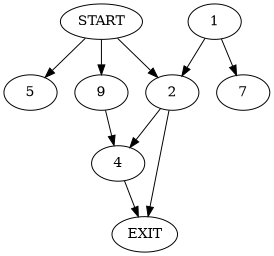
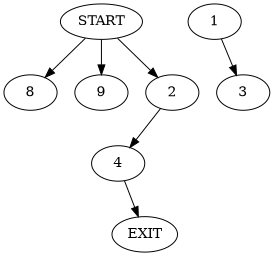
(196, 53) -> none
(31, 93) -> (31, 93)
(243, 93) -> (243, 93)
(109, 123) -> none
(160, 159) -> none
